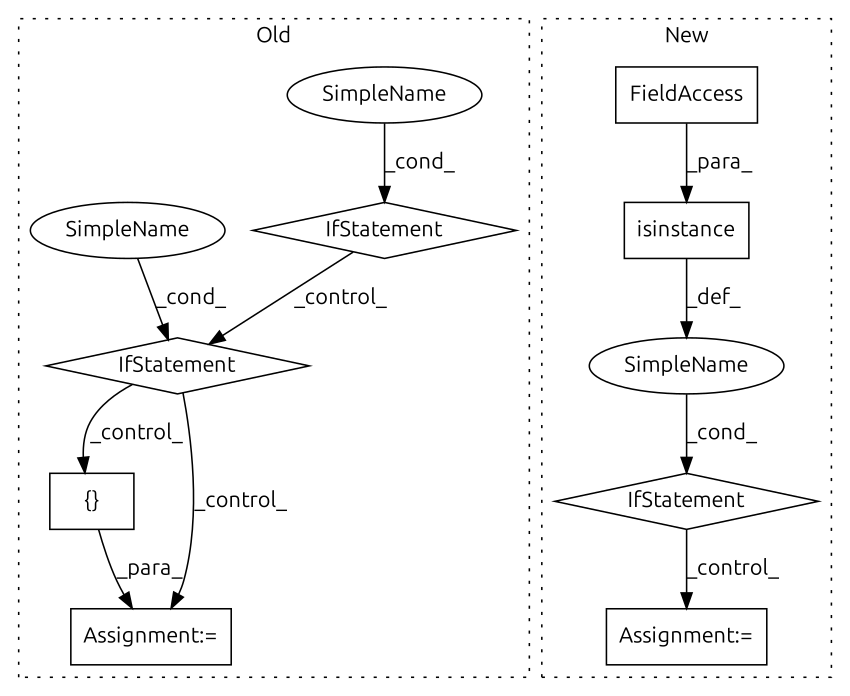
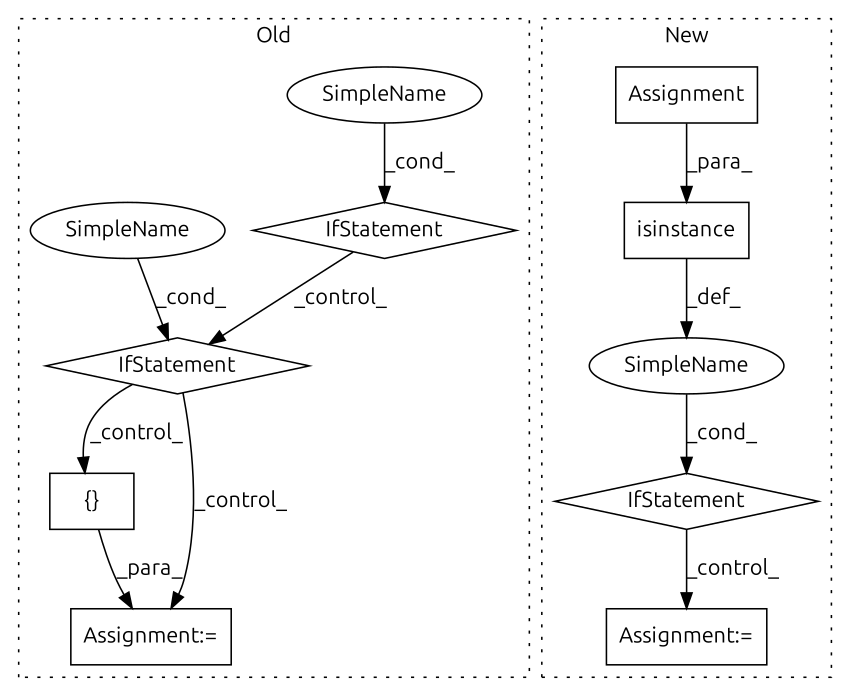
(687, 95) -> (687, 95)
